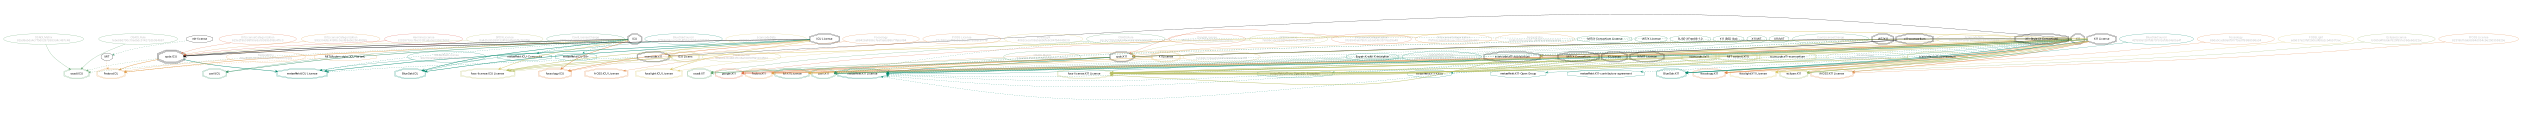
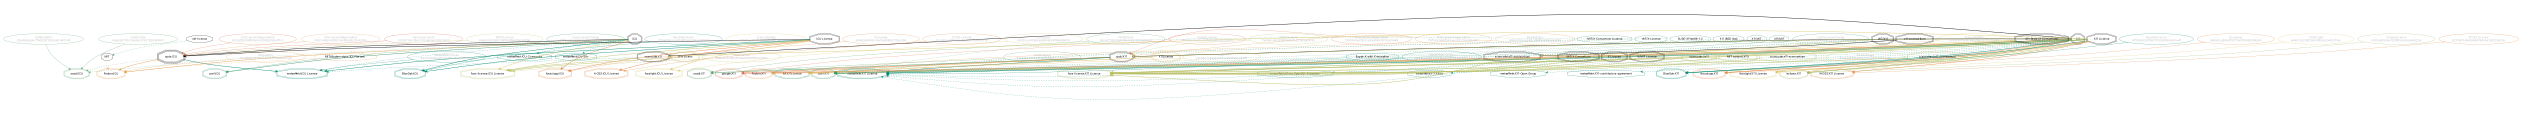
(1371, 21) -> (1371, 21)
none -> (744, 48)
(1836, 59) -> (1836, 59)
